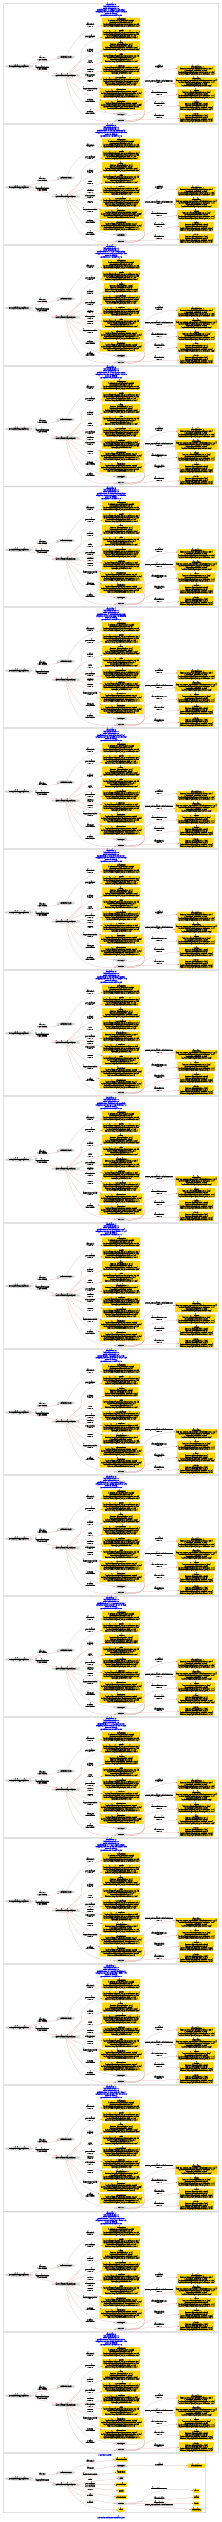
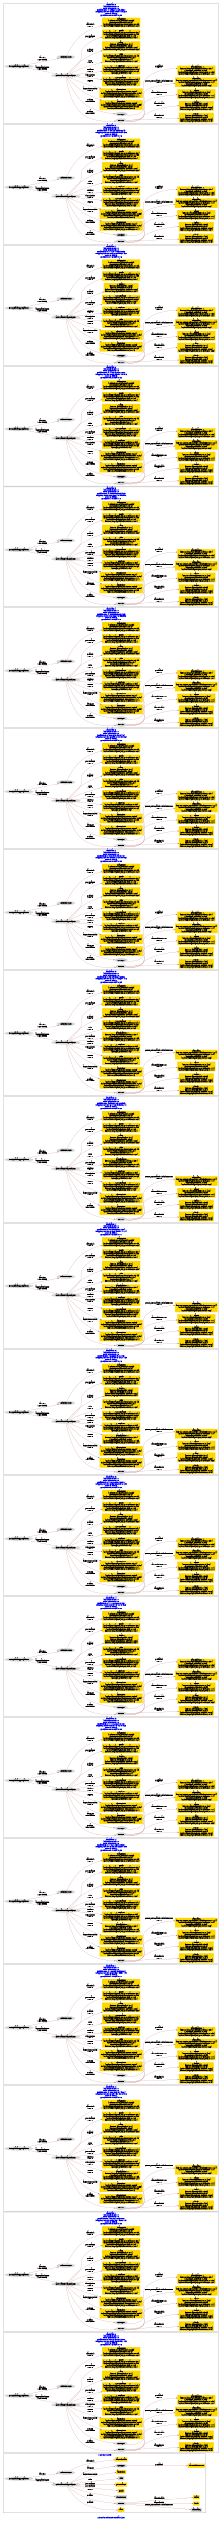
(196, 2466) -> (196, 2466)
(196, 2491) -> none
(121, 2497) -> (121, 2497)
(196, 2510) -> (196, 2510)
